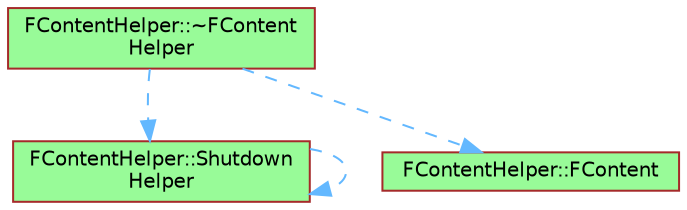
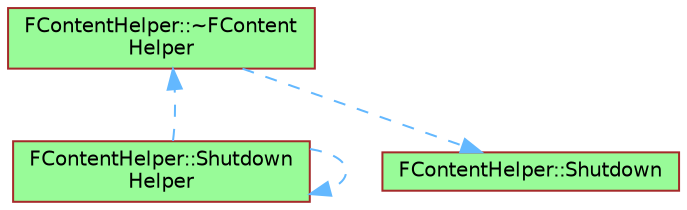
(148, 95) -> (175, 115)
(531, 172) -> (531, 172)
